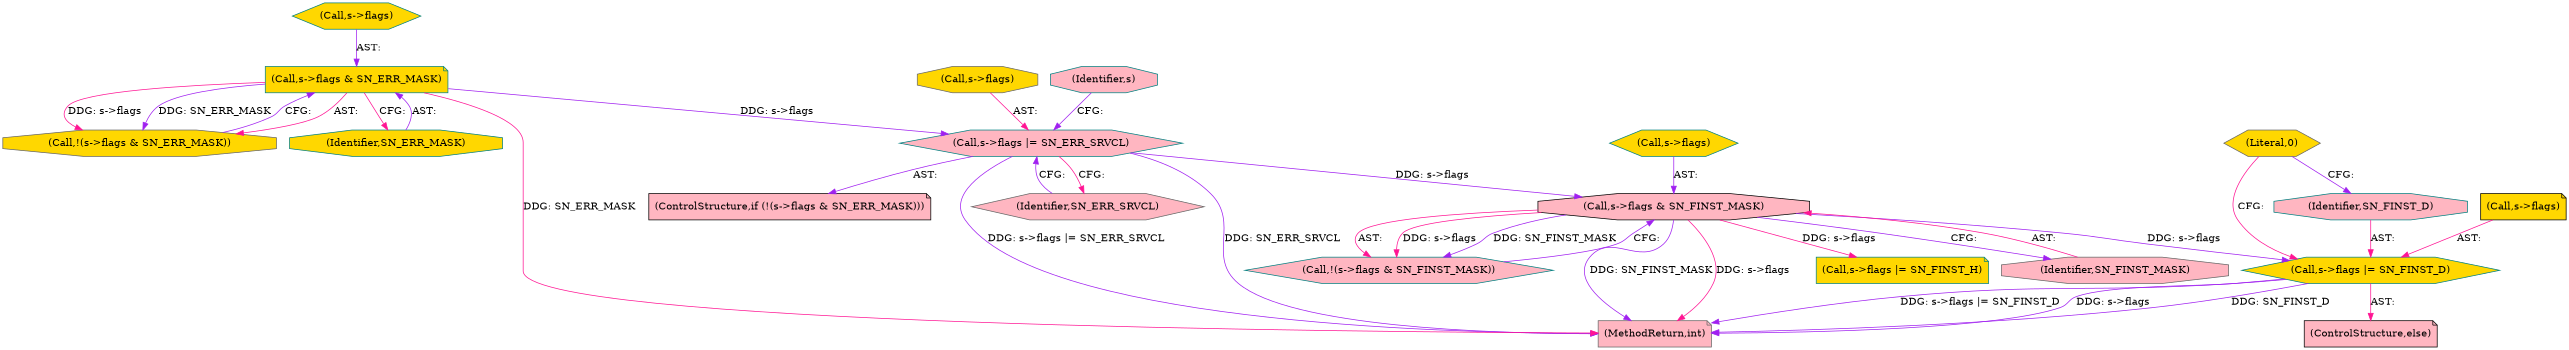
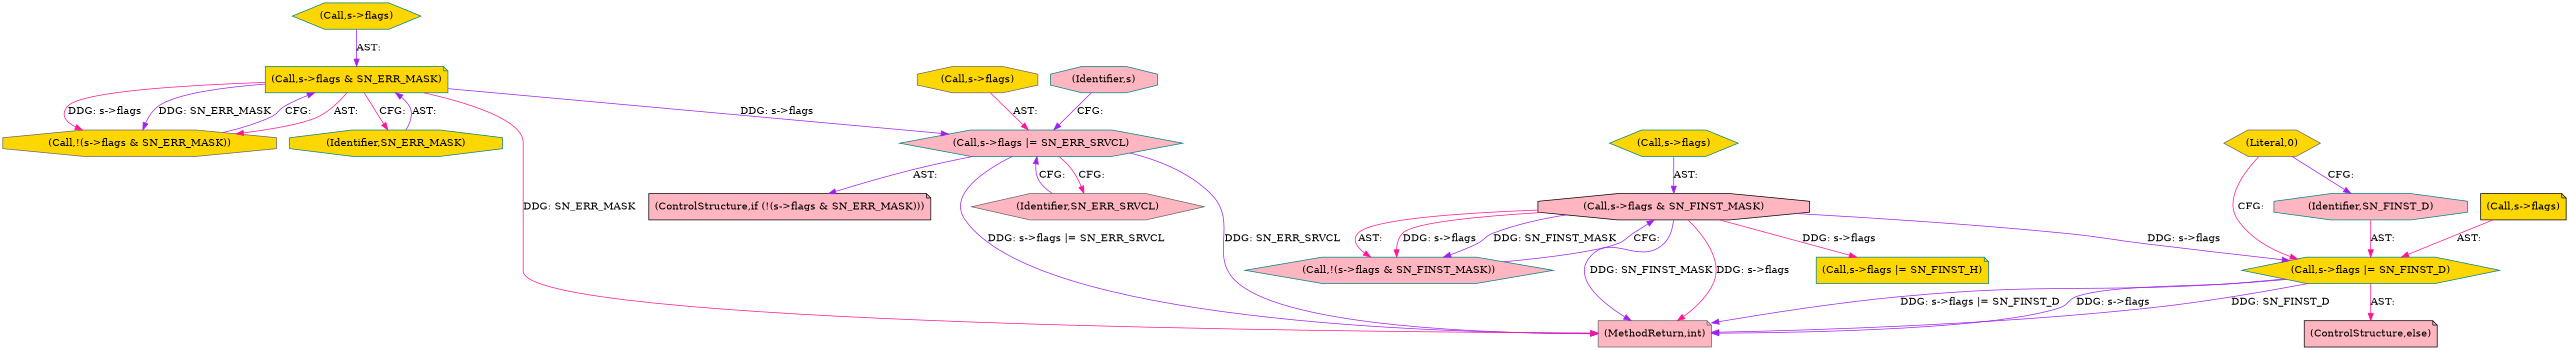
(1353, 175) -> none
(2115, 270) -> none
